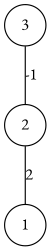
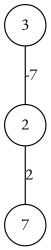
(32, 75) -> (32, 75)
(25, 225) -> (25, 225)
